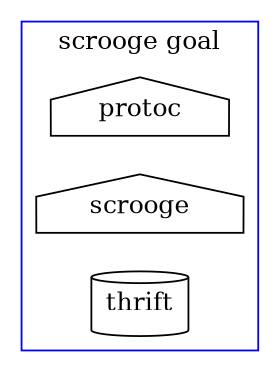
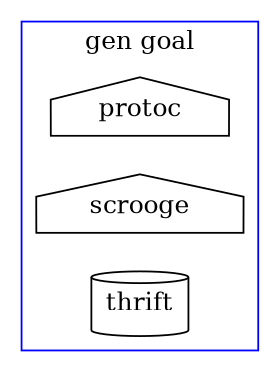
(140, 42) -> (140, 42)
